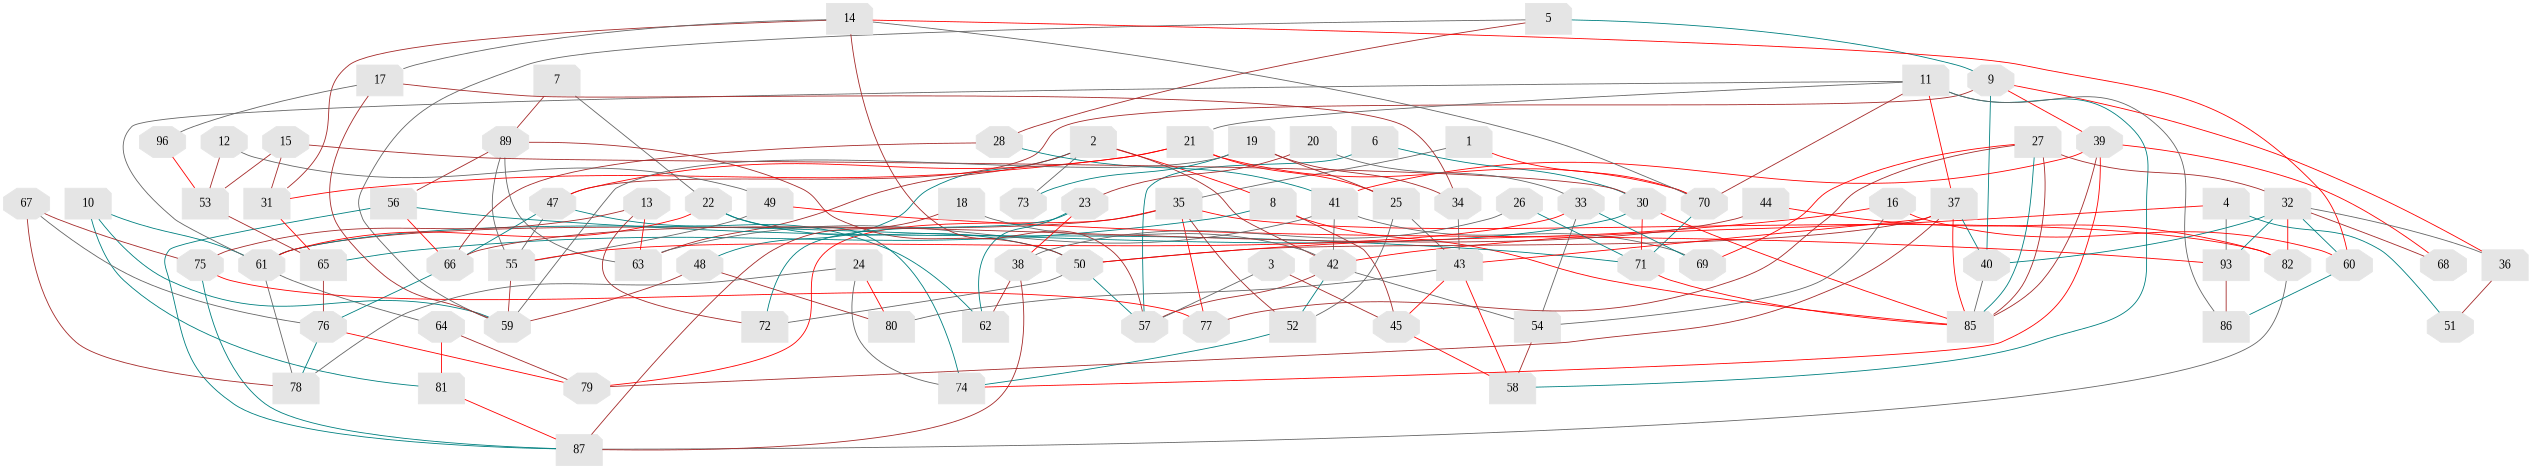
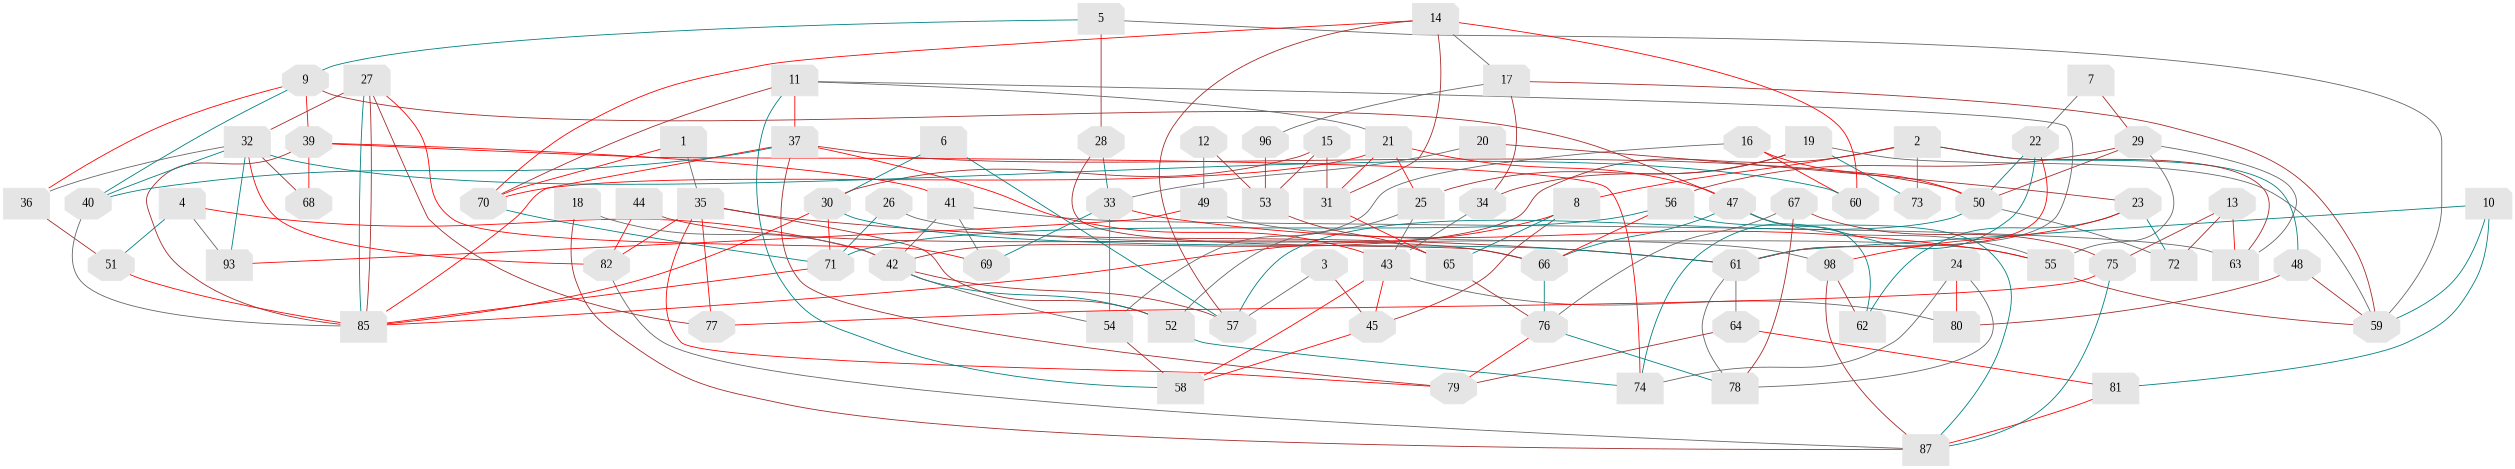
(1286, 81) -> (938, 49)
(506, 142) -> (2138, 142)
(1240, 174) -> (1105, 173)
(1018, 265) -> (1830, 265)
none -> (224, 301)
(2226, 327) -> none
